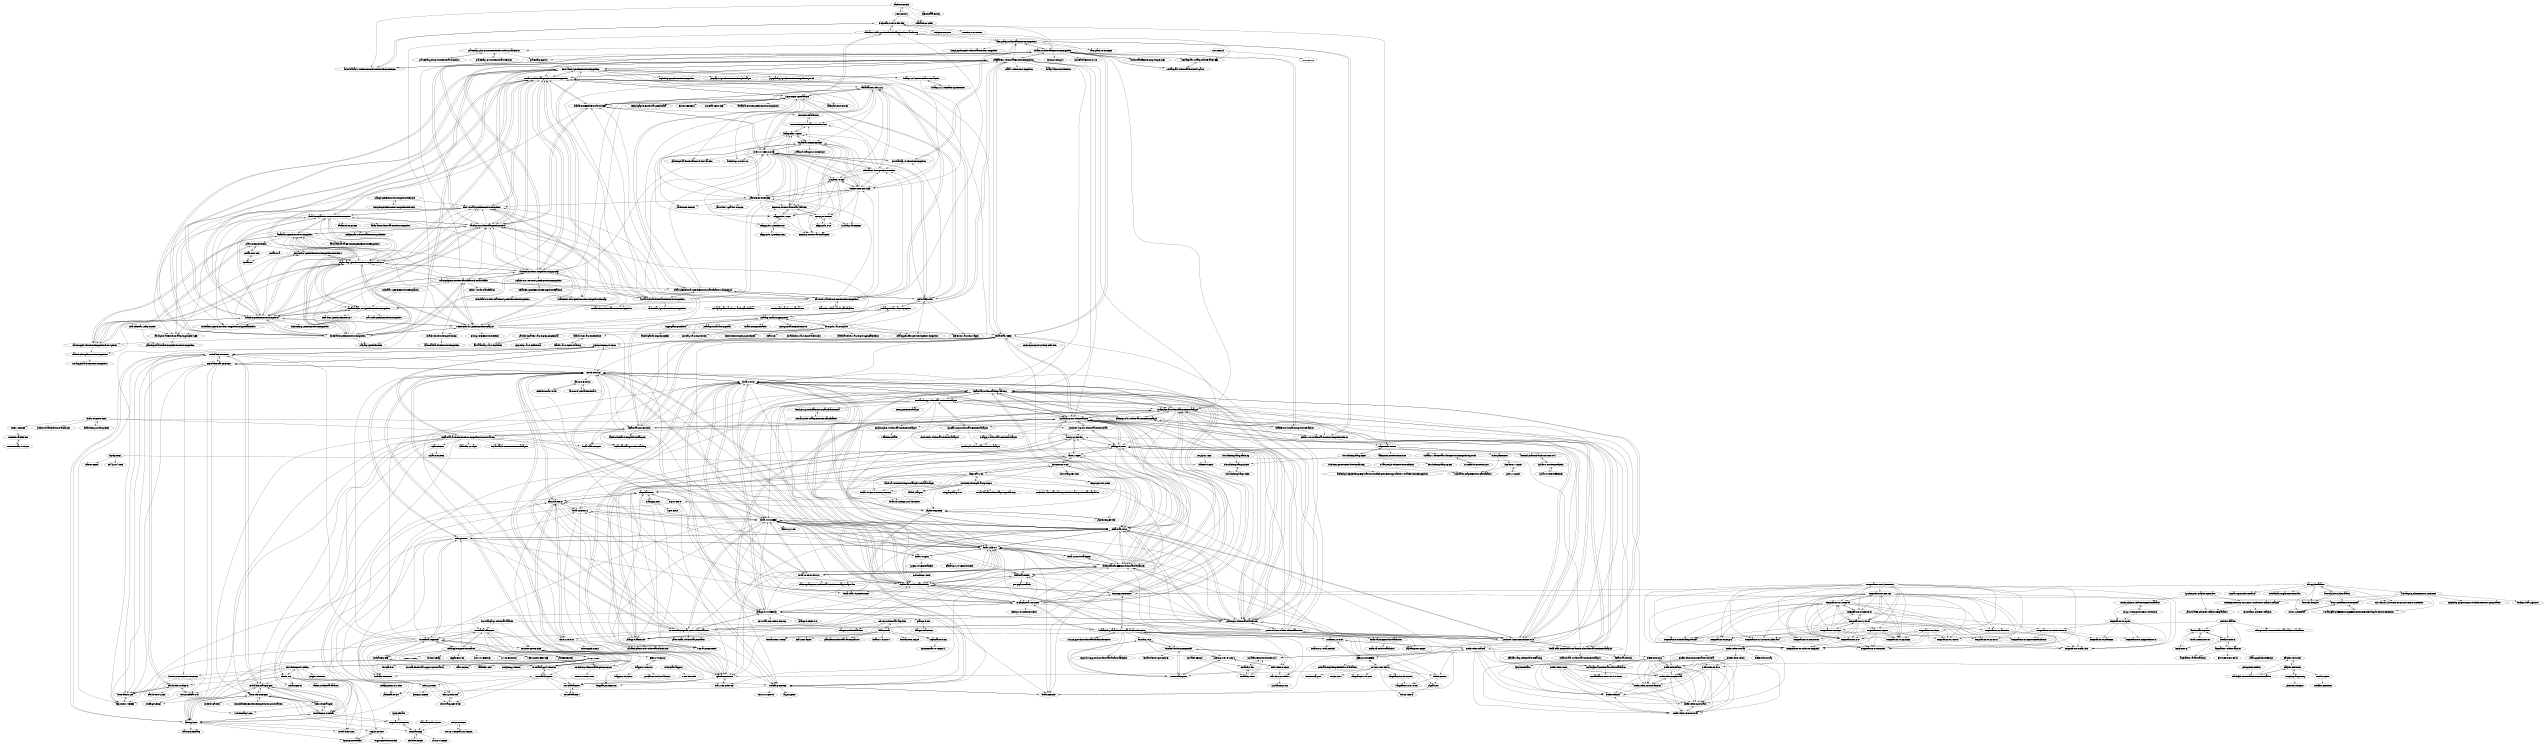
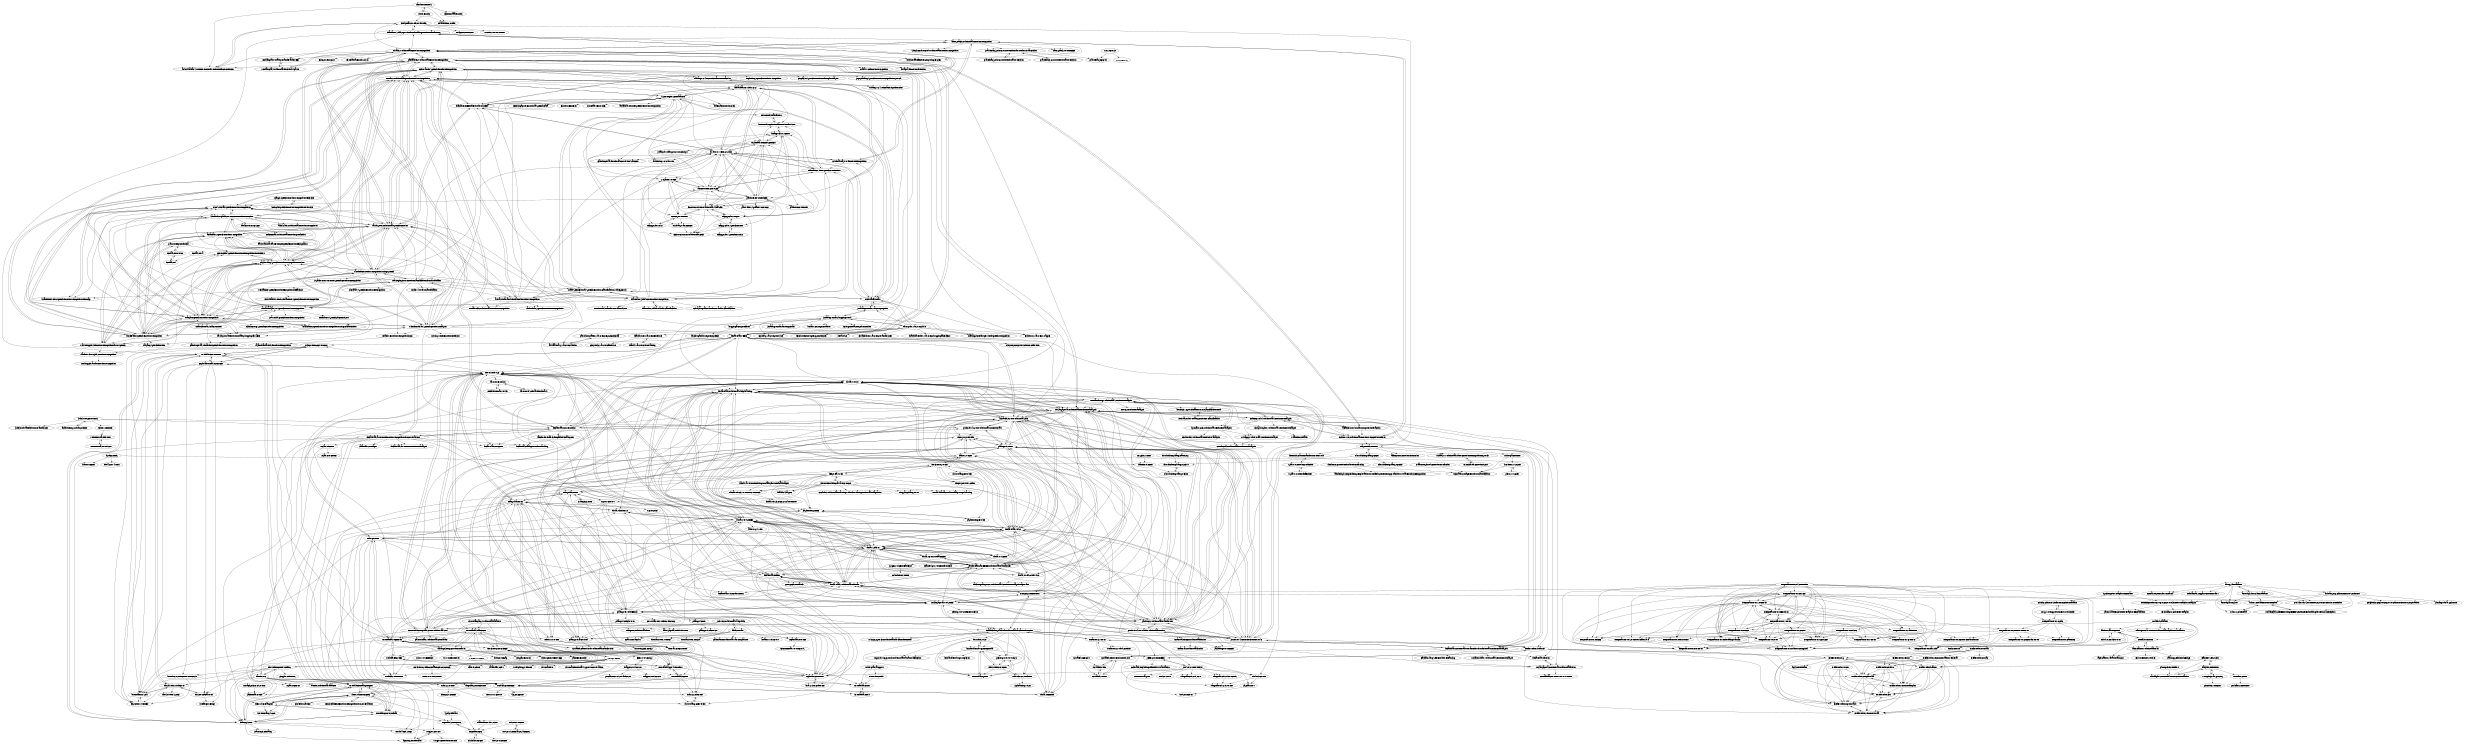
(836, 299) -> (650, 299)
none -> (675, 630)
